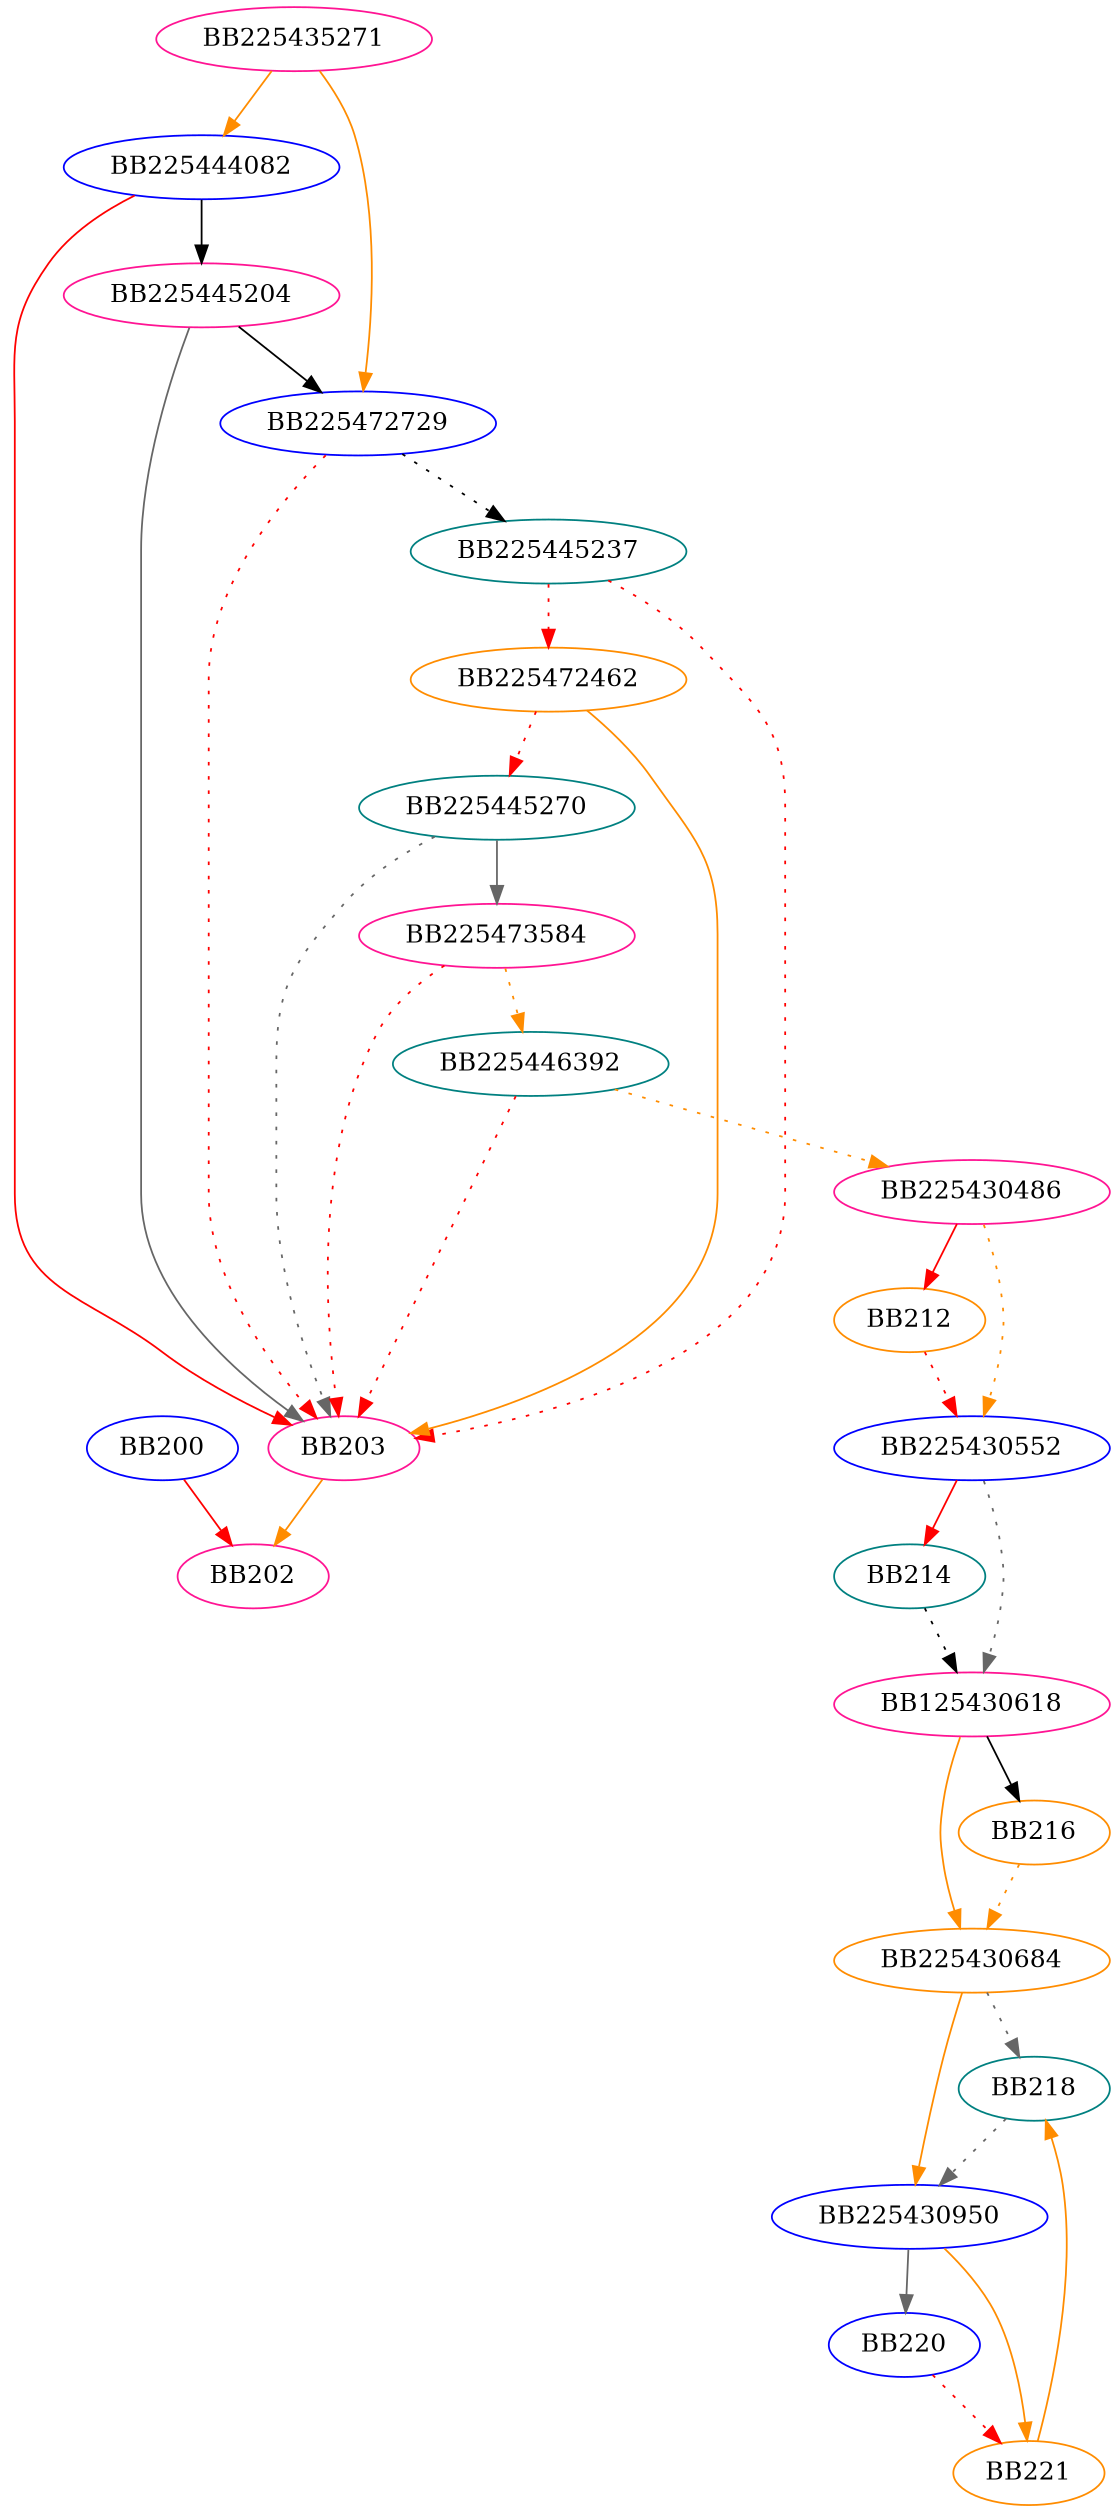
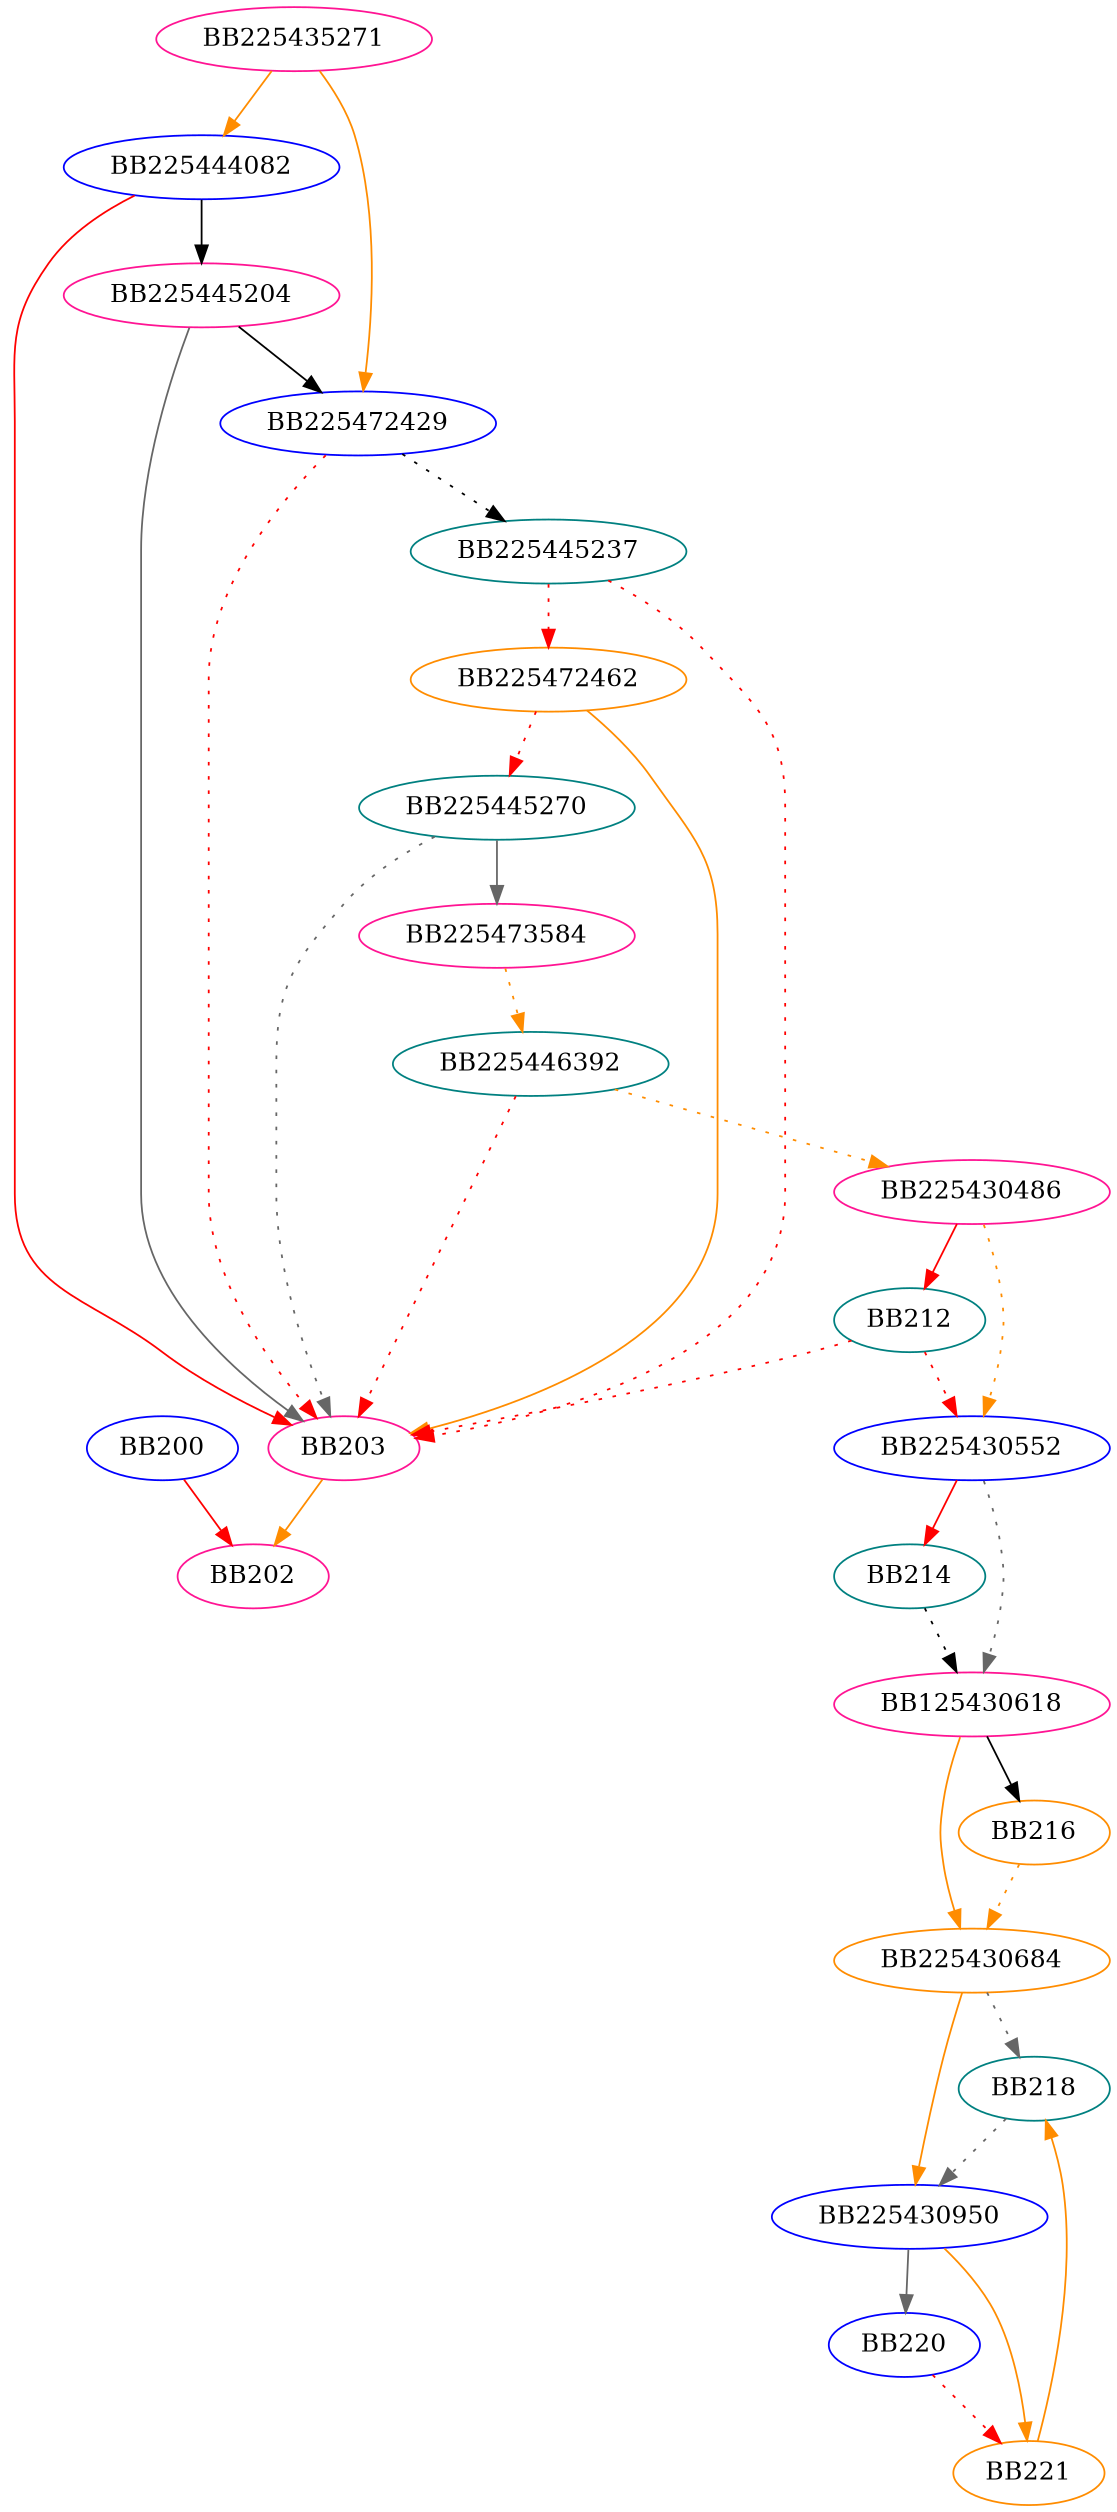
(358, 423) -> (358, 423)
(336, 1165) -> (642, 1391)
(910, 1320) -> (910, 1320)
